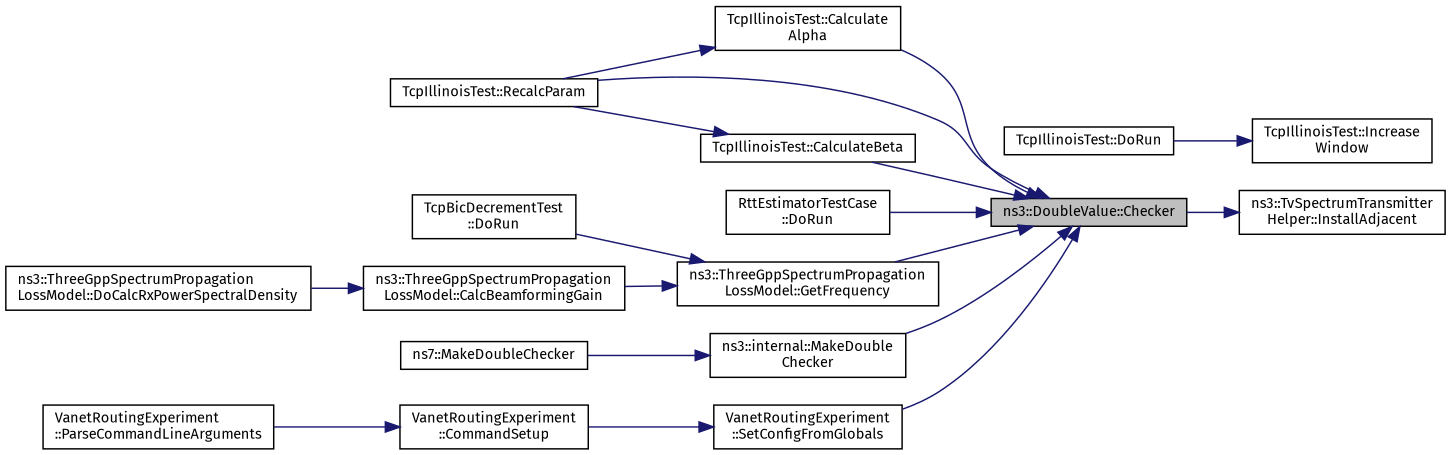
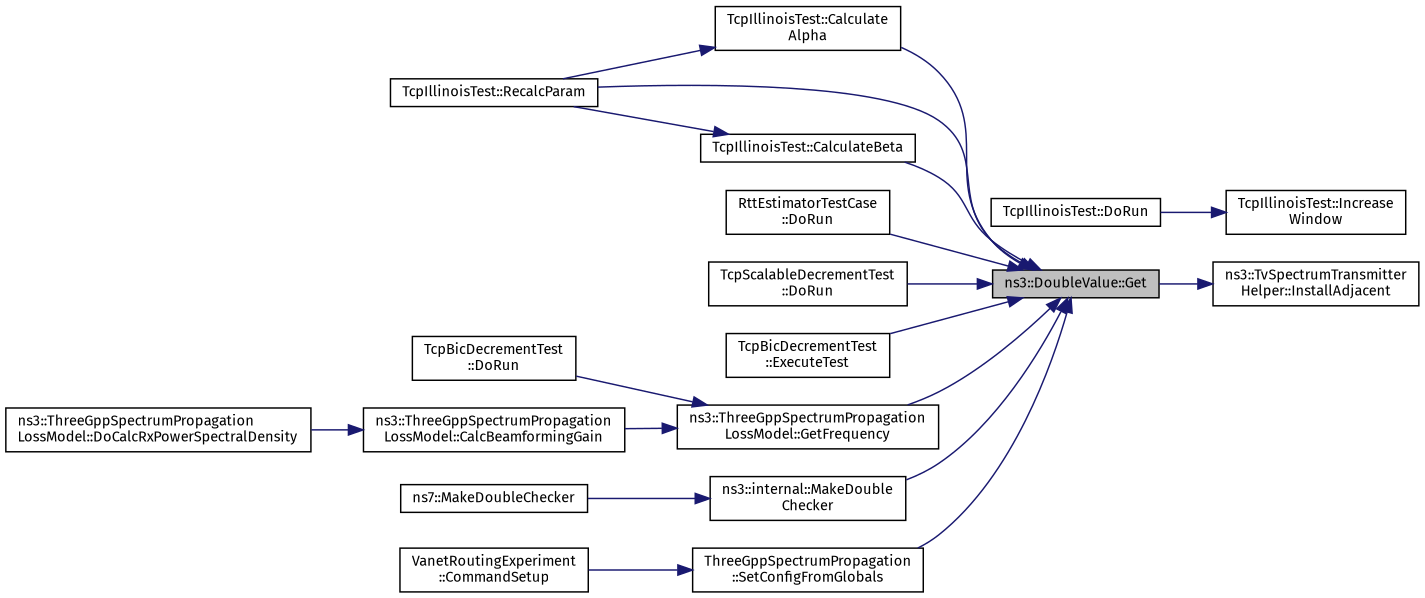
(1089, 212) -> (1076, 284)
none -> (808, 284)
none -> (808, 355)
(158, 427) -> none
(808, 427) -> (808, 570)
